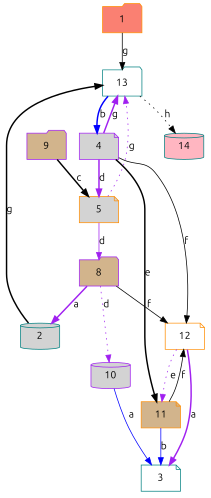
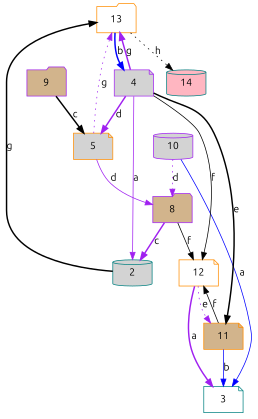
(122, 20) -> none
(122, 83) -> (116, 20)
none -> (133, 174)
(76, 305) -> (157, 241)
(104, 321) -> (172, 174)
